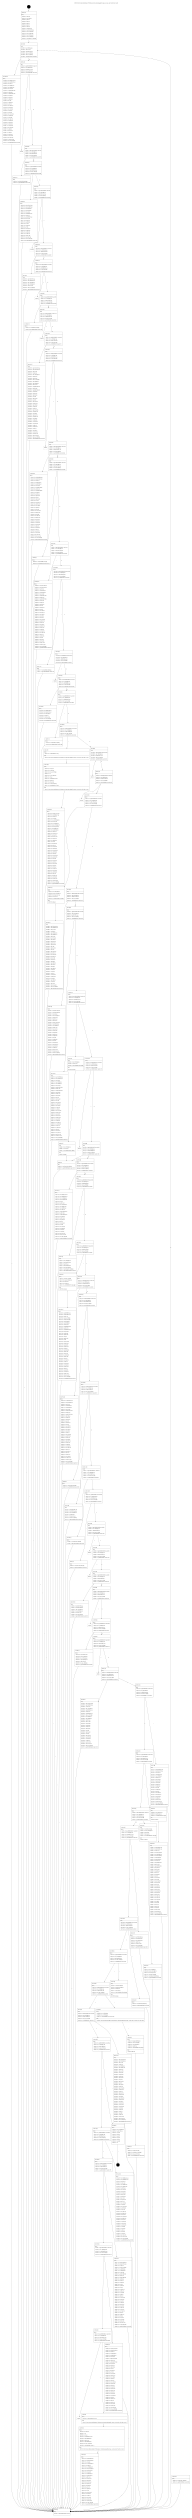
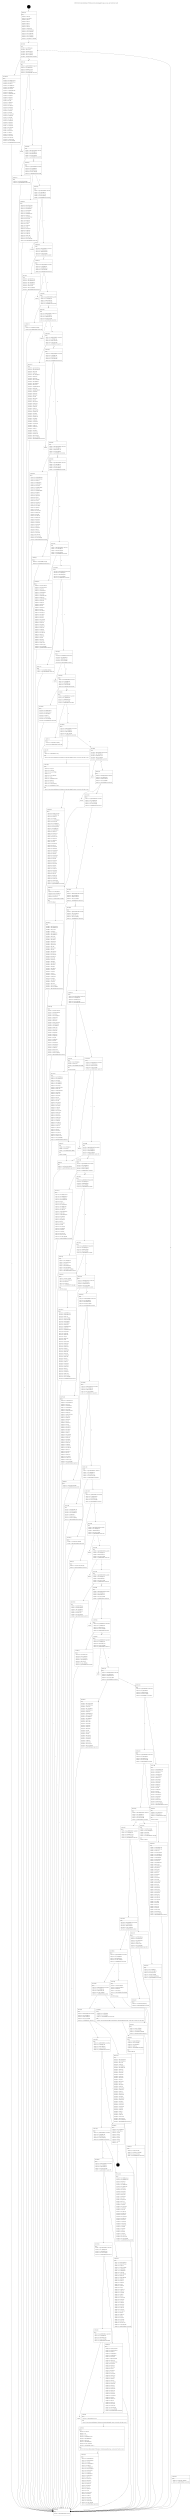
none -> (138, 2029)
